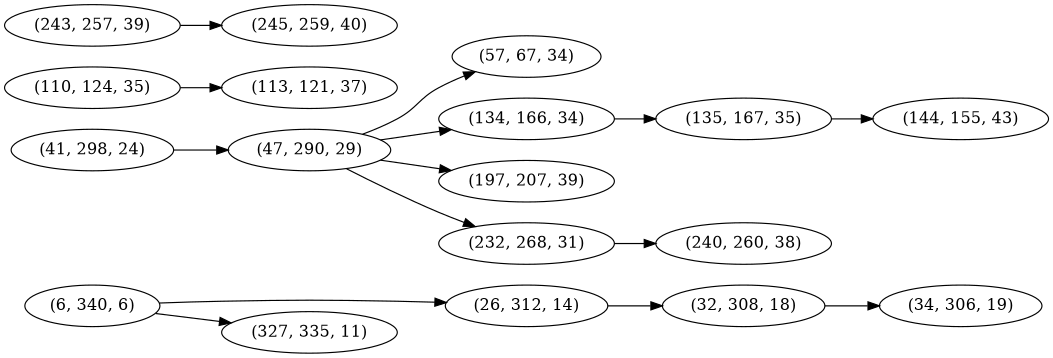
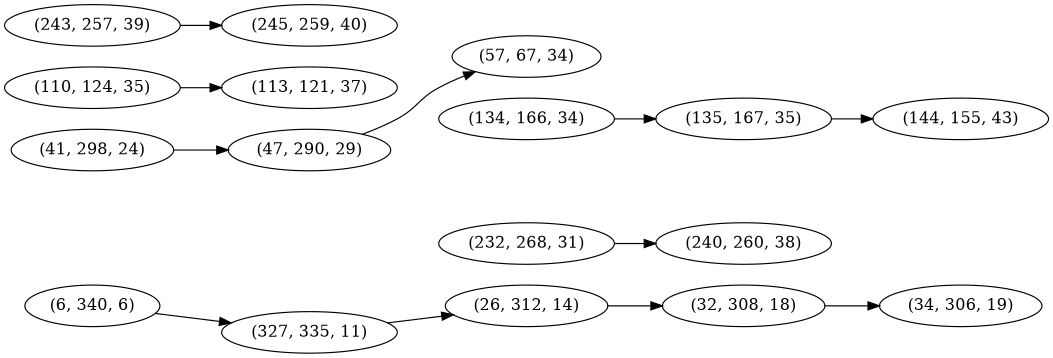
(410, 136) -> none
(527, 181) -> none
(405, 197) -> none
(297, 300) -> (415, 320)
